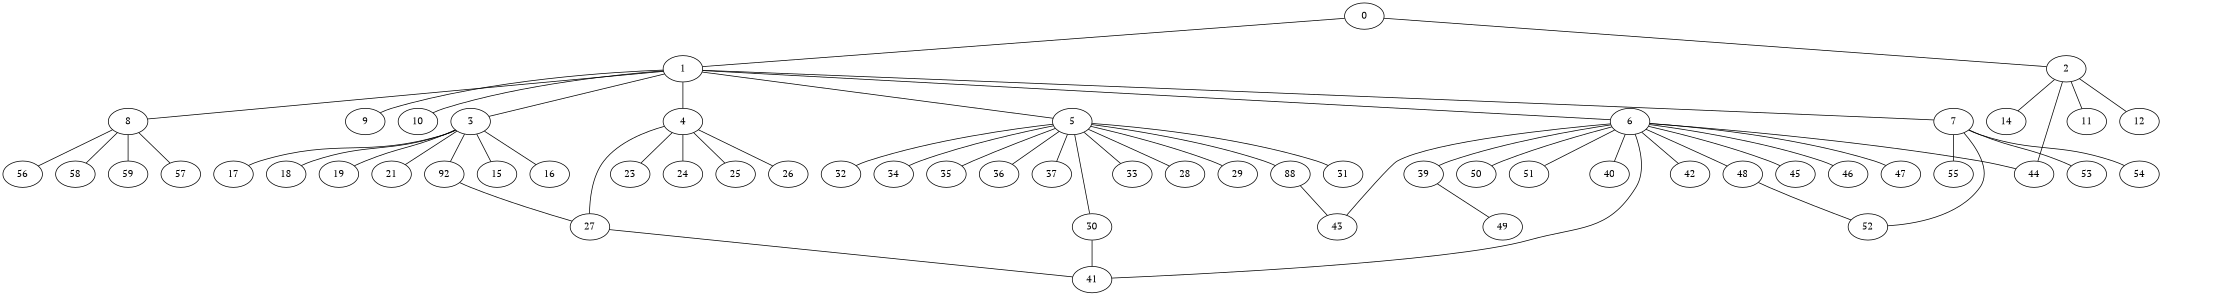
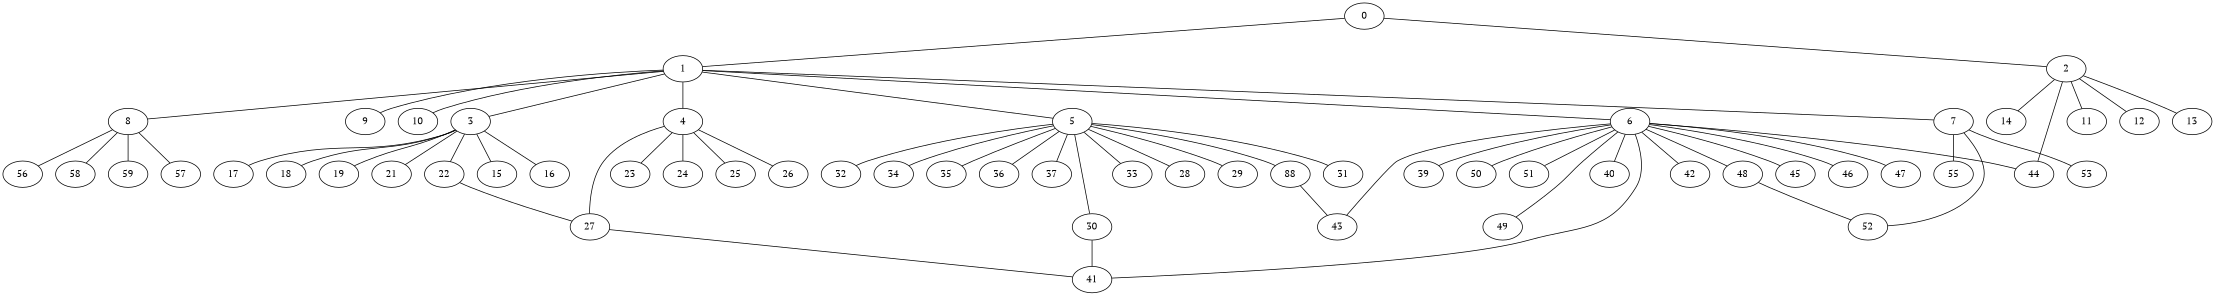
none -> (2192, 122)
(444, 174) -> (444, 174)
(2139, 174) -> none
(1463, 201) -> (1568, 176)
